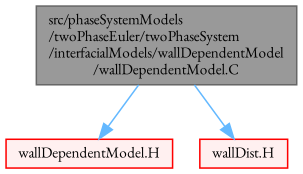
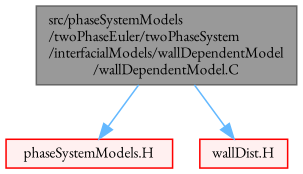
(89, 154) -> (89, 154)
